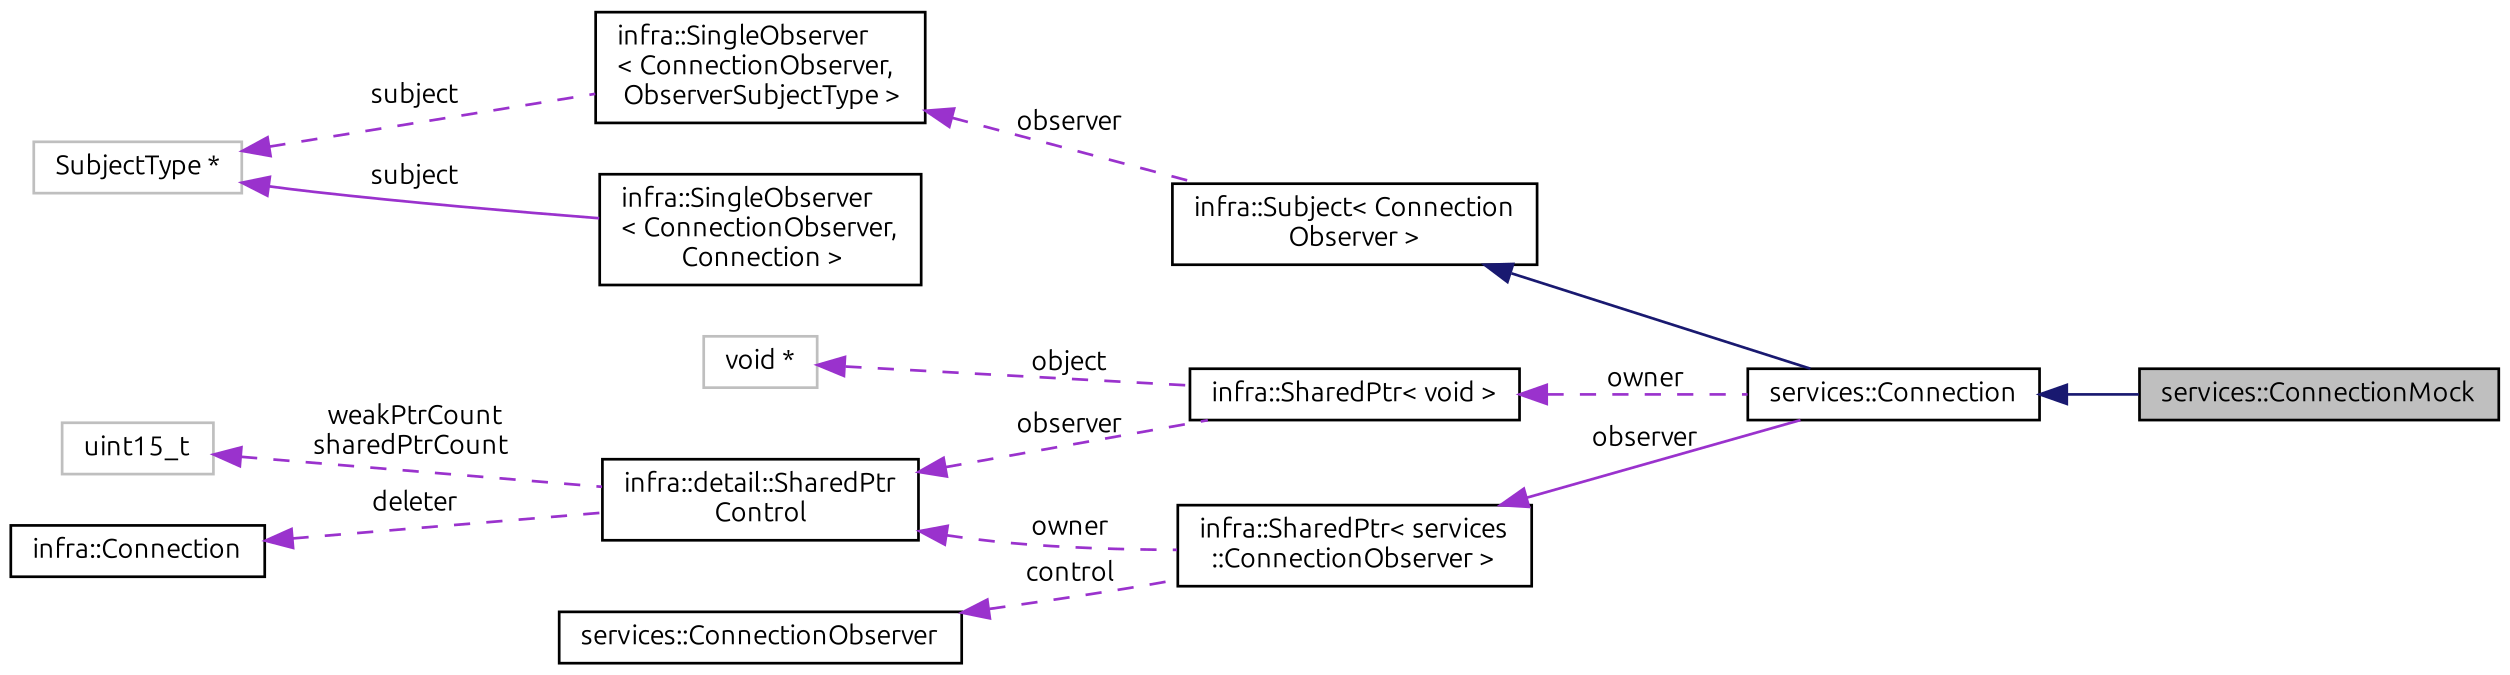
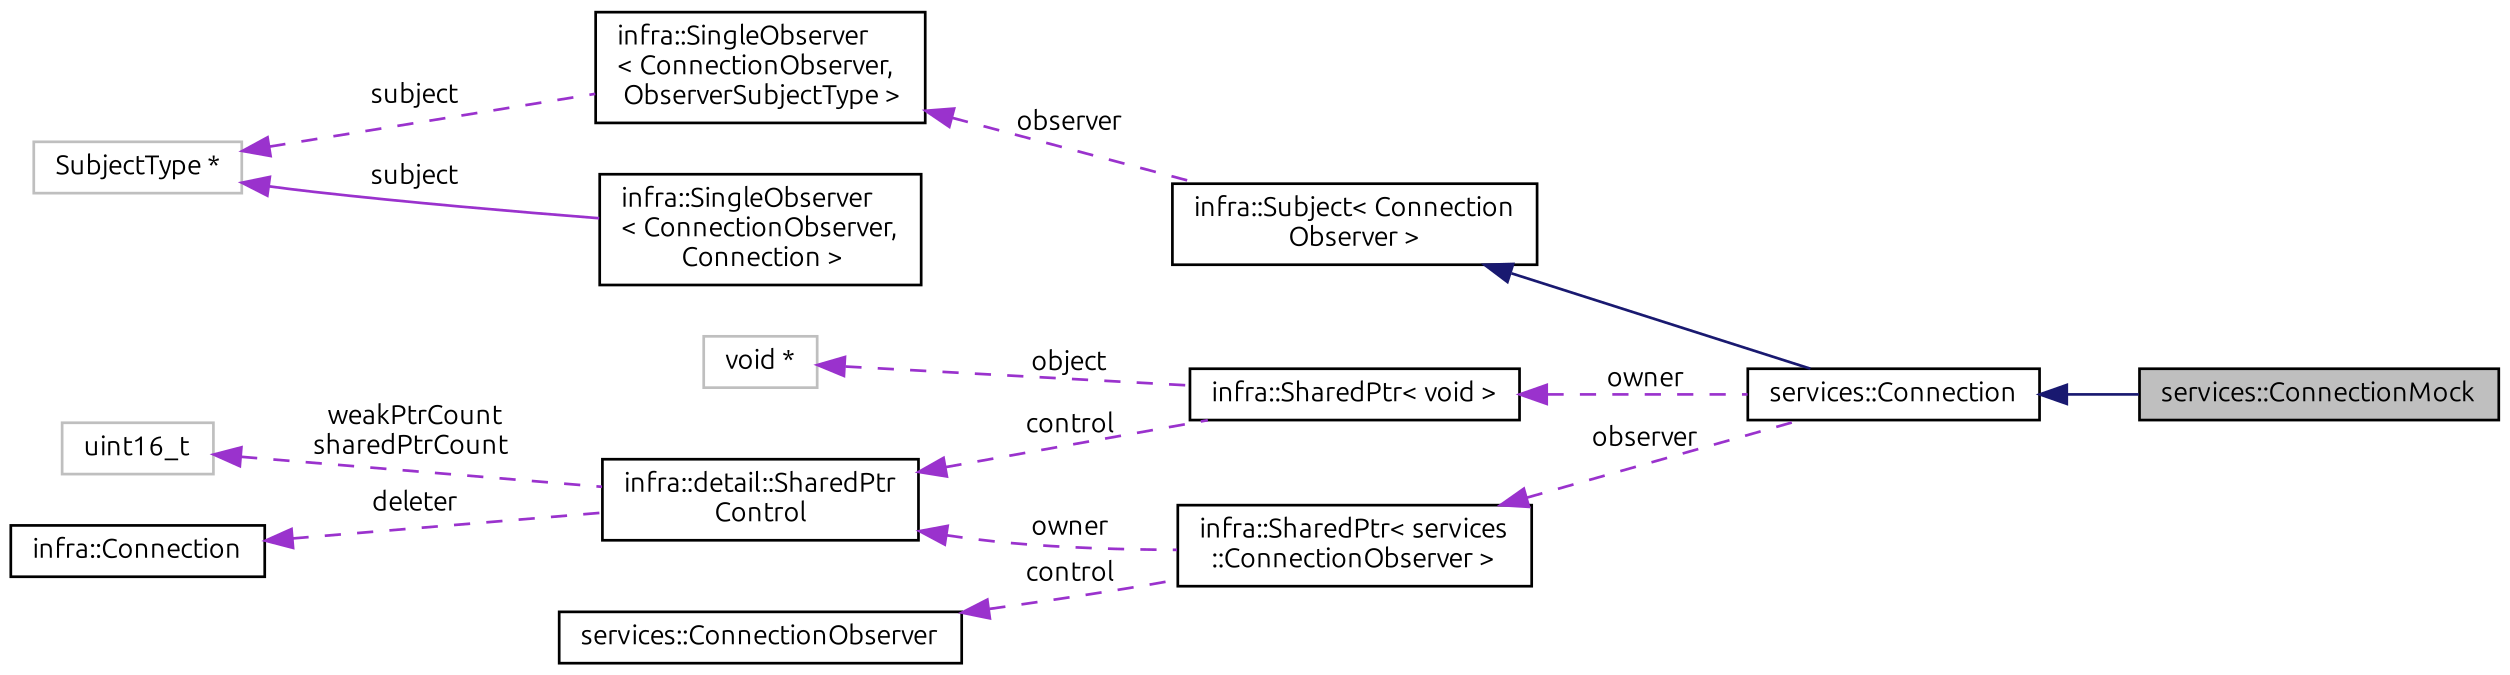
(1067, 425) -> (1067, 425)
(138, 448) -> (138, 448)
(1664, 459) -> (1664, 459)
